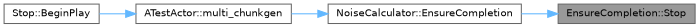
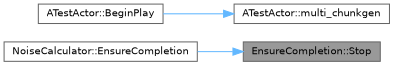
(52, 14) -> (101, 14)
(305, 14) -> none
